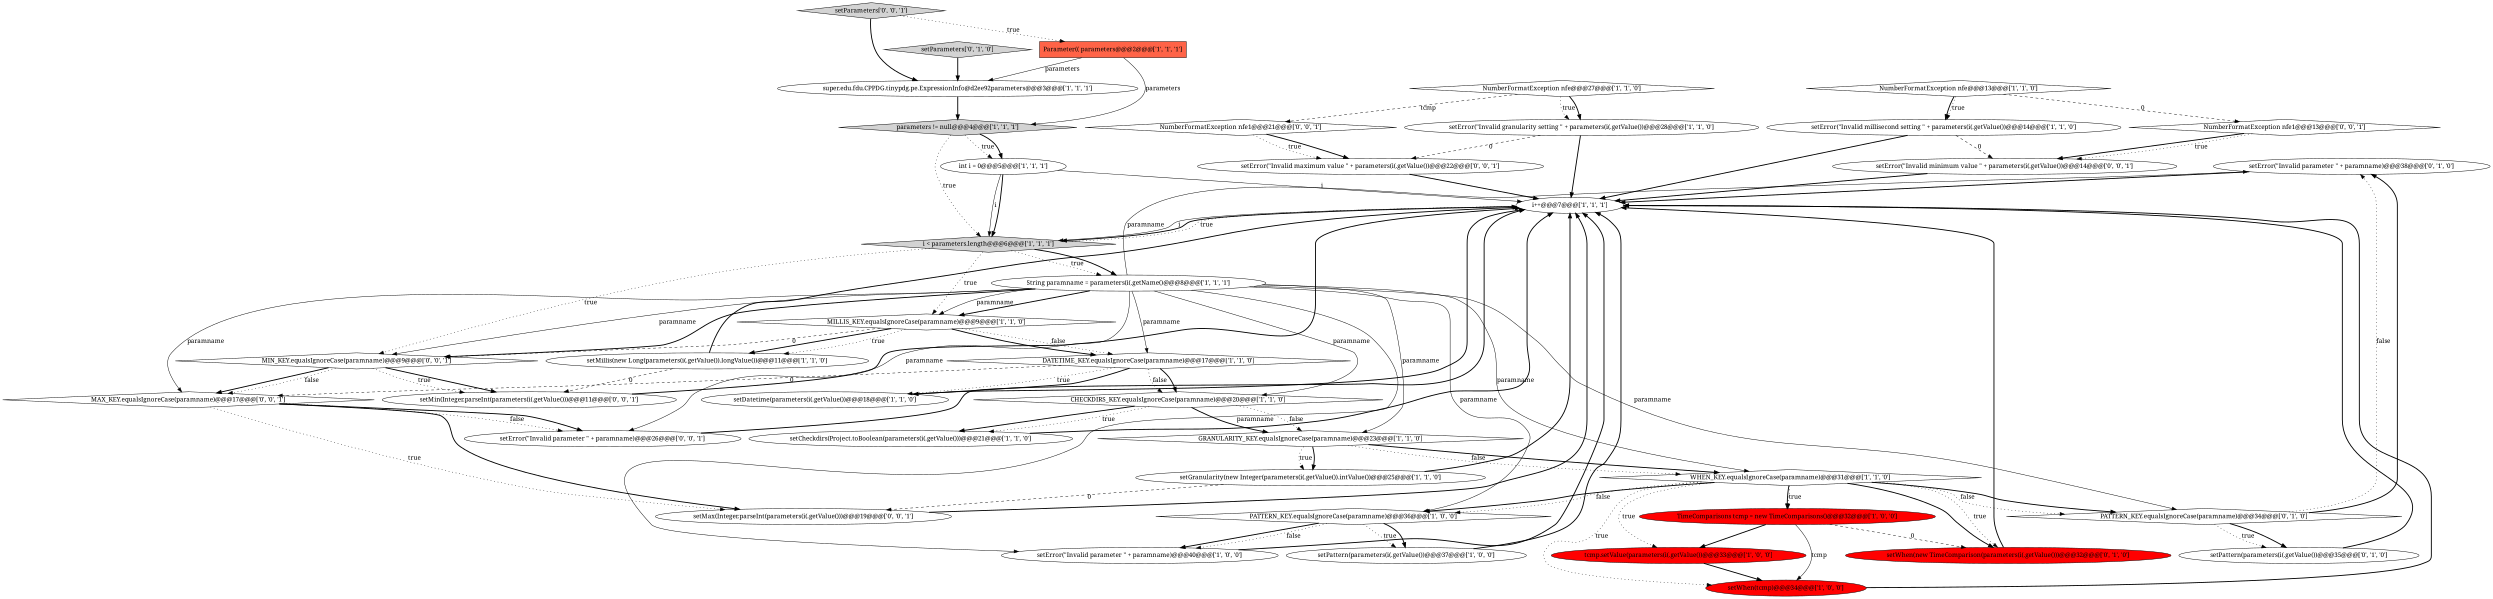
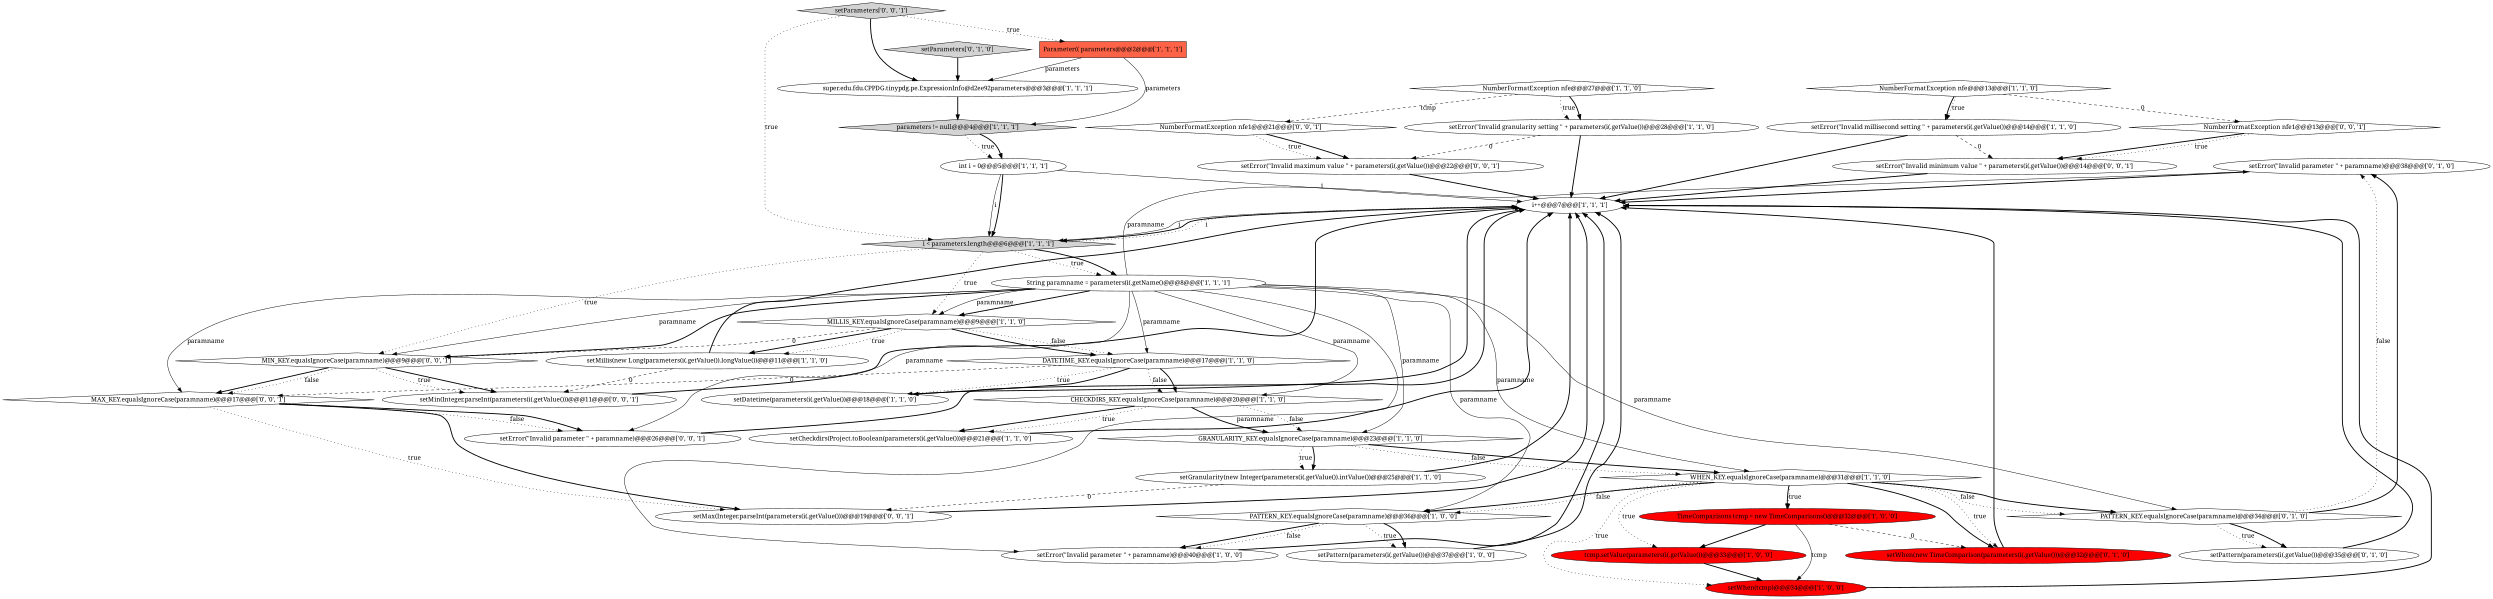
(942, 187) -> (765, 168)
(1207, 225) -> (1207, 225)
